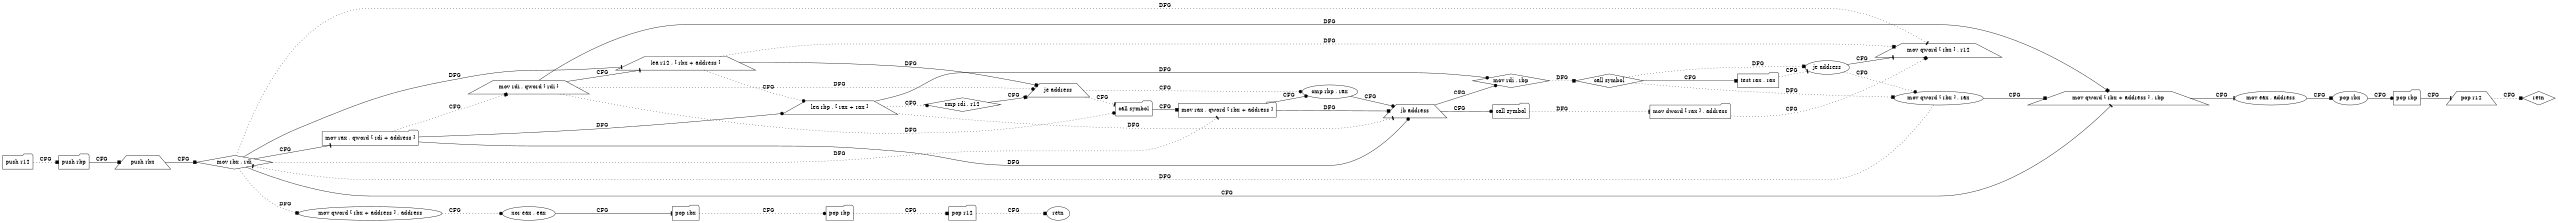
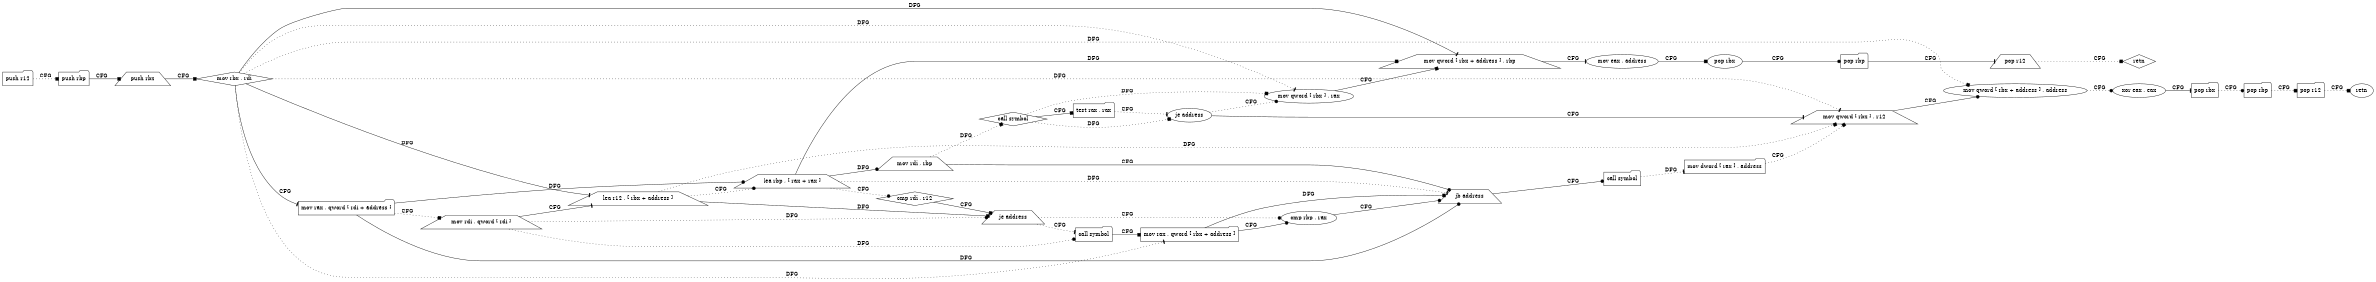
(1323, 25) -> (1068, 61)
(1511, 81) -> (915, 164)
(1464, 96) -> (1198, 165)
none -> (1934, 104)
(1108, 180) -> (763, 26)
(1227, 193) -> (915, 5)
